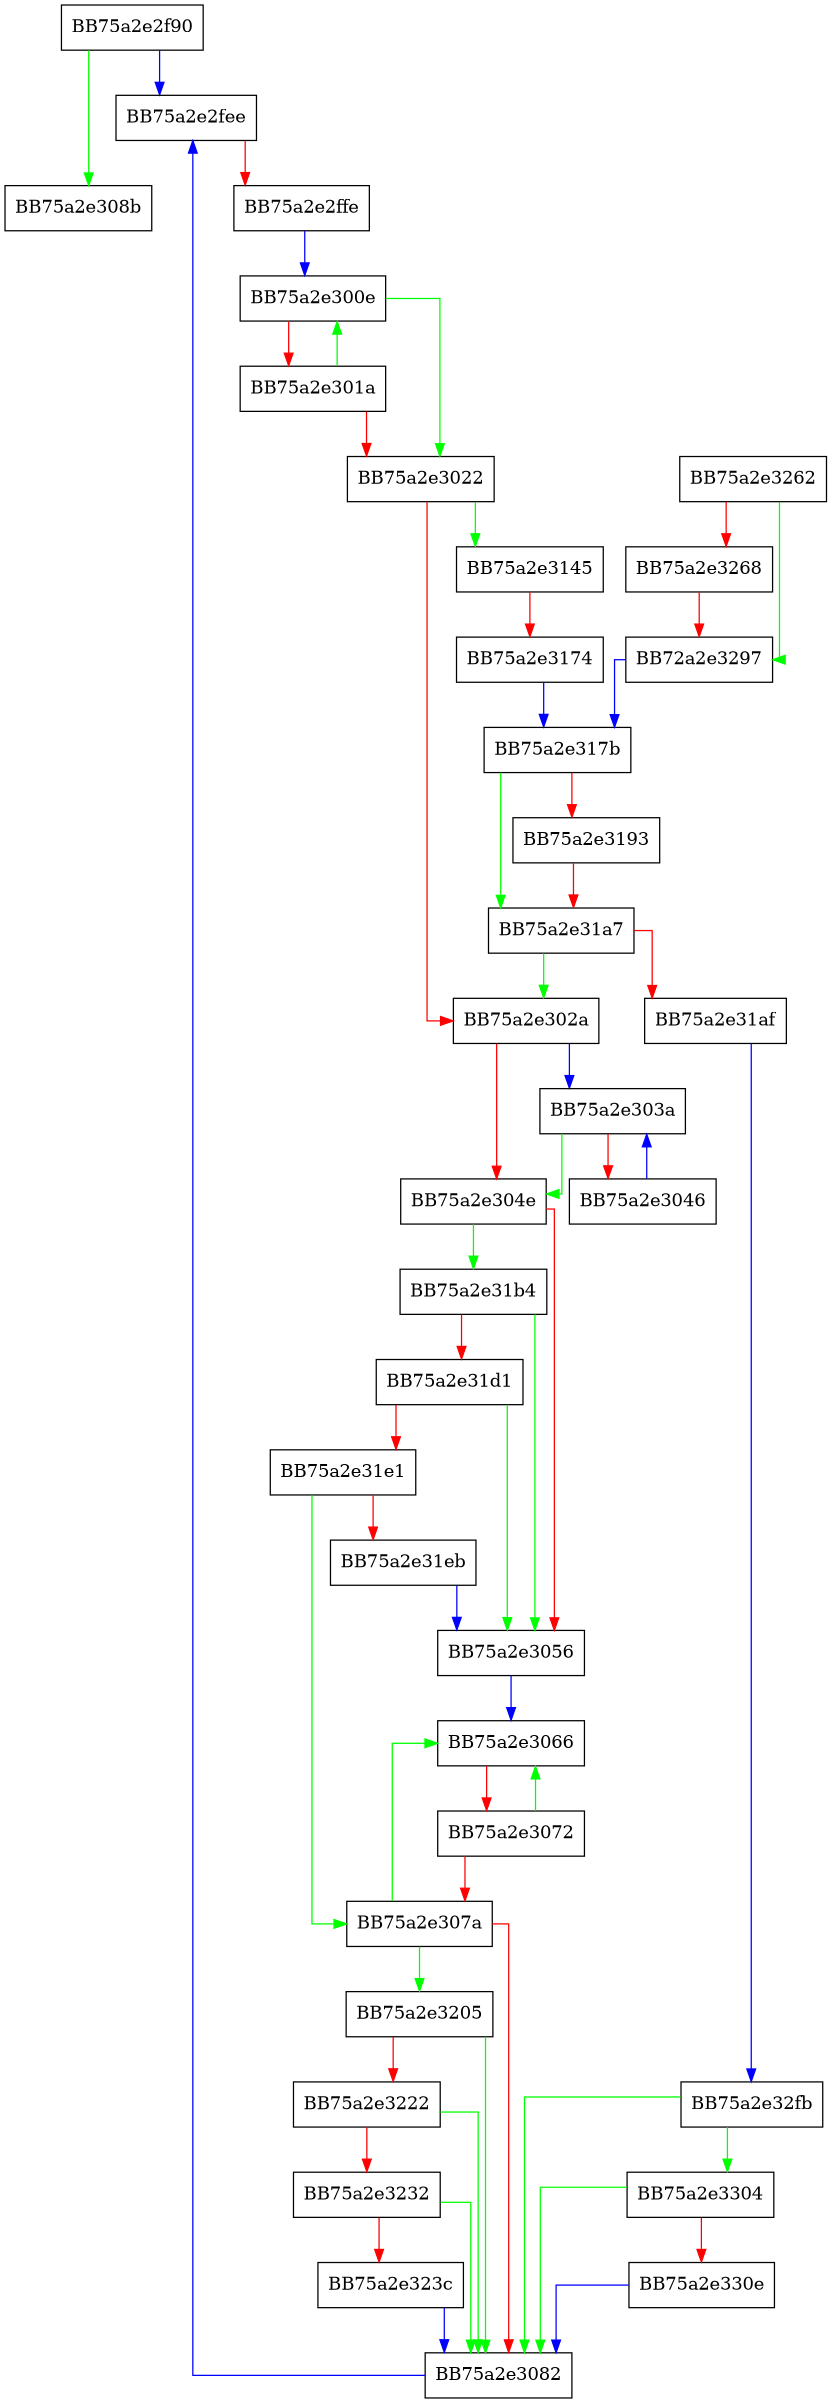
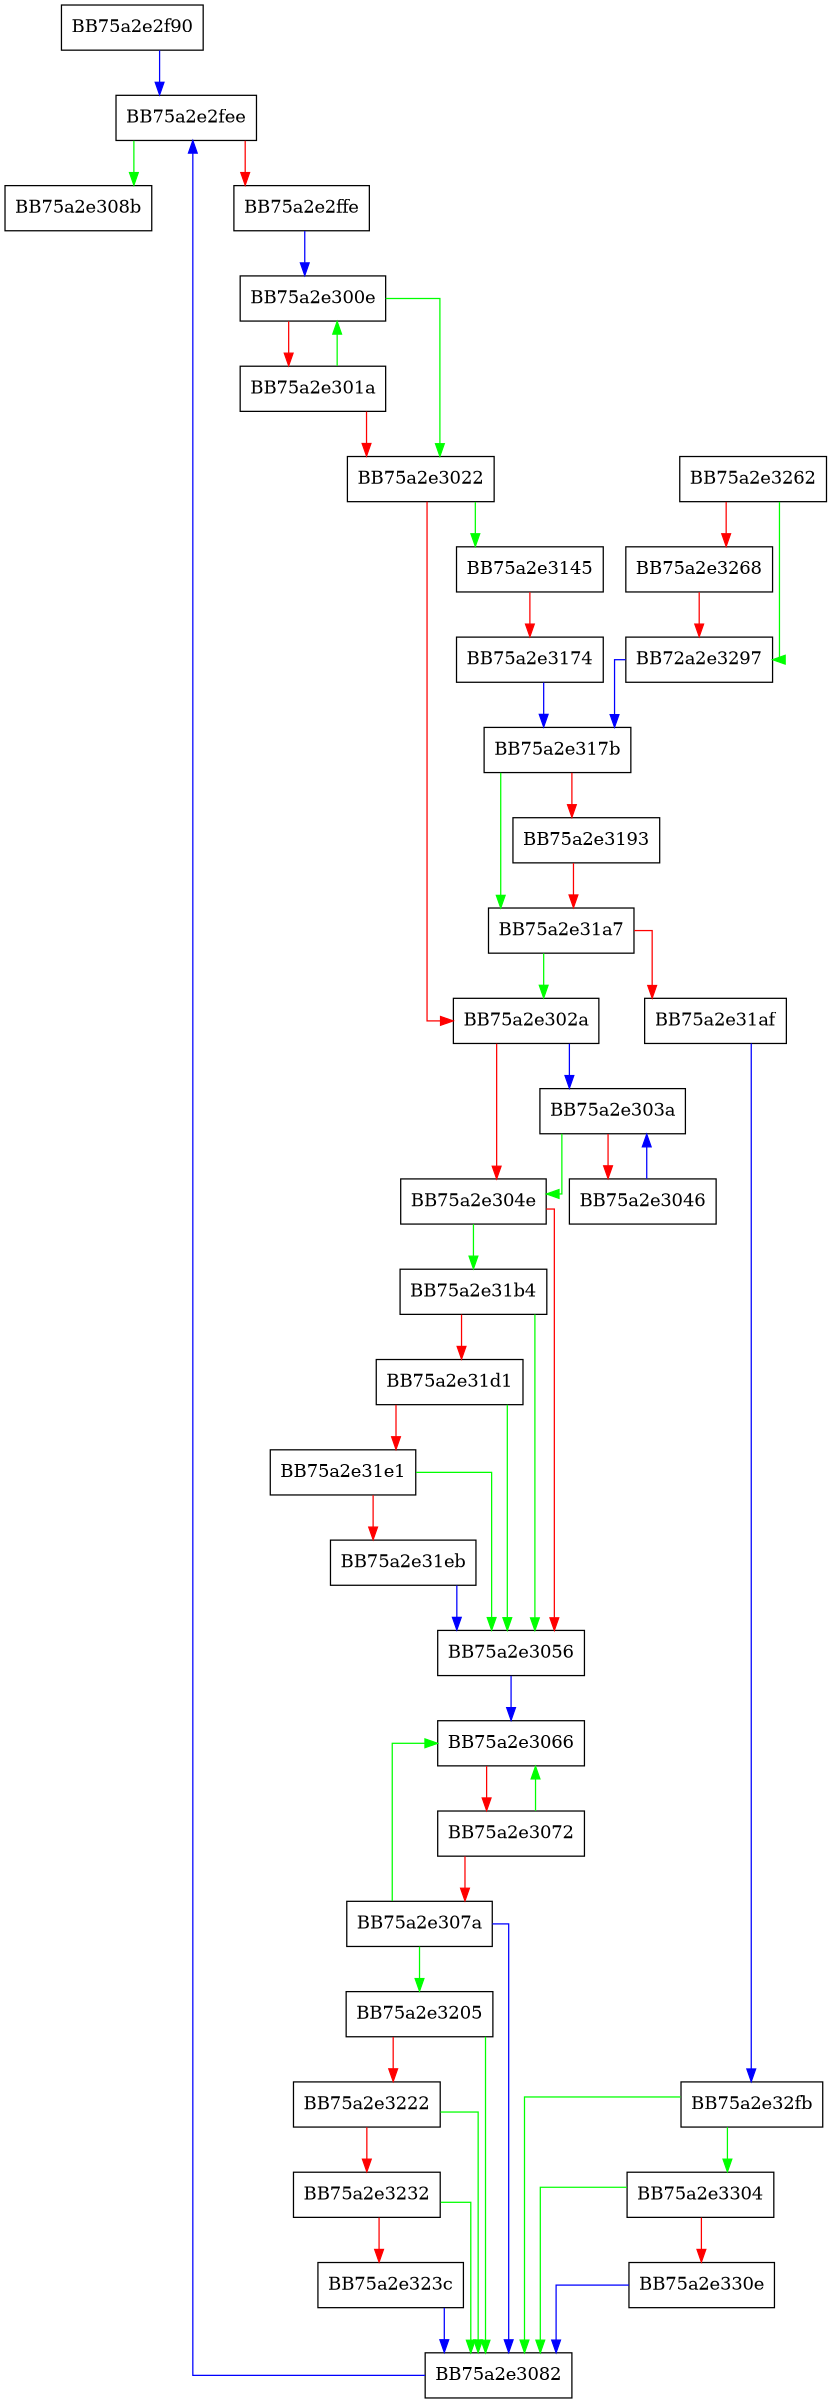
(89, 112) -> (134, 157)
(312, 1721) -> (492, 1507)
(509, 2124) -> (509, 2124)
